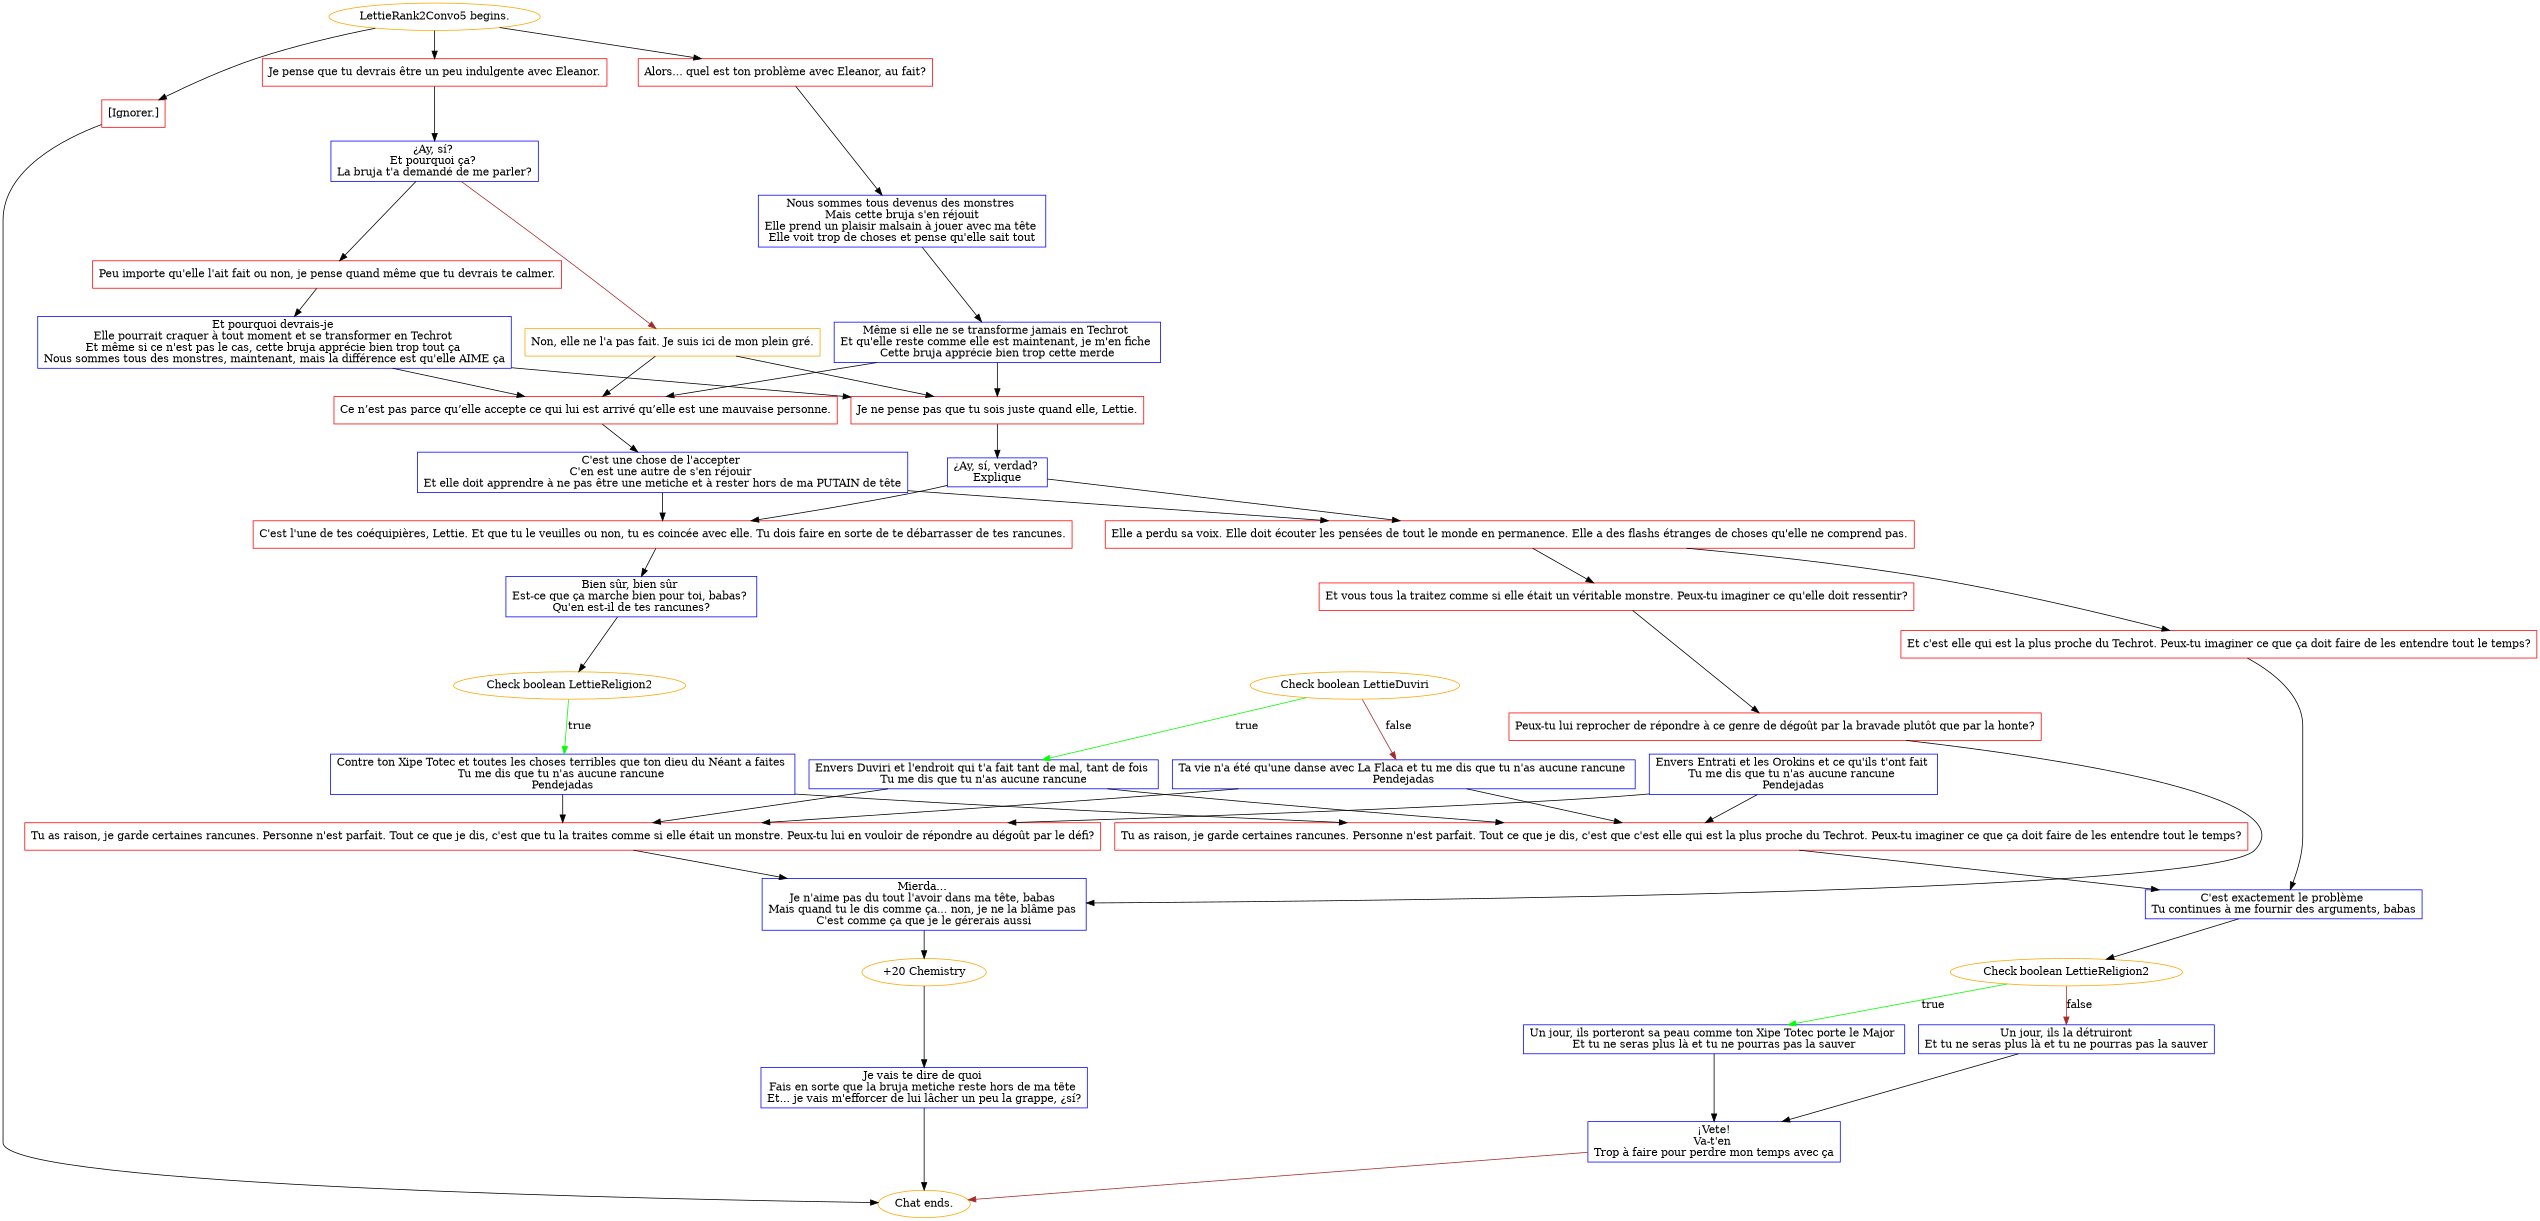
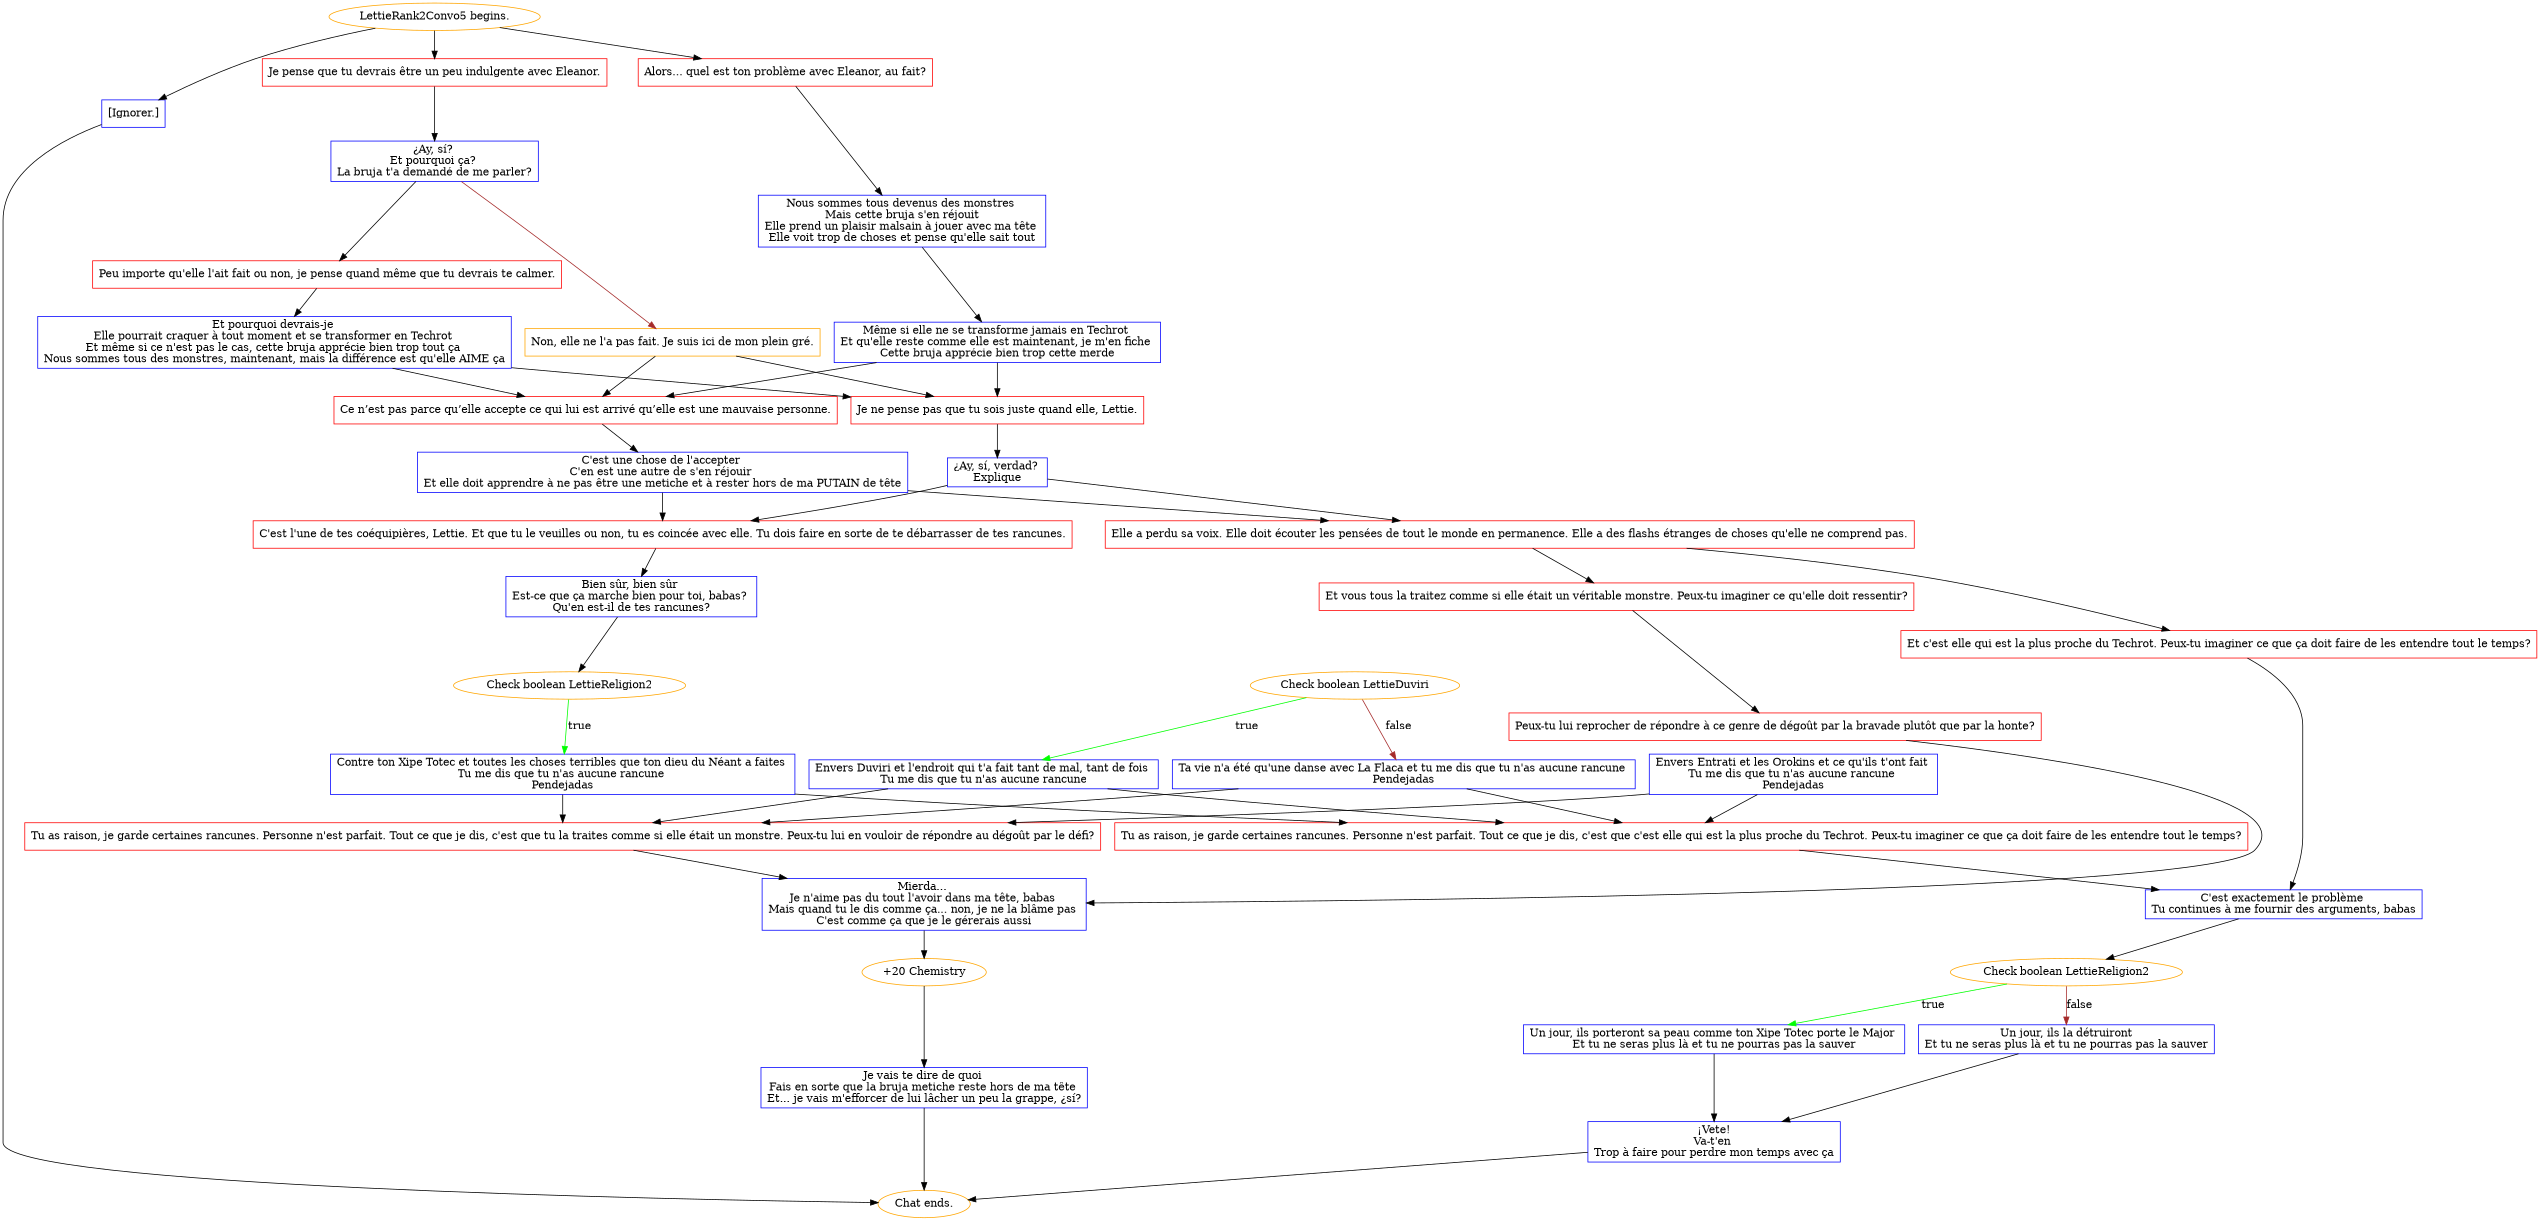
(133, 114) -> (133, 114)
(1282, 1176) -> (1282, 1176)
